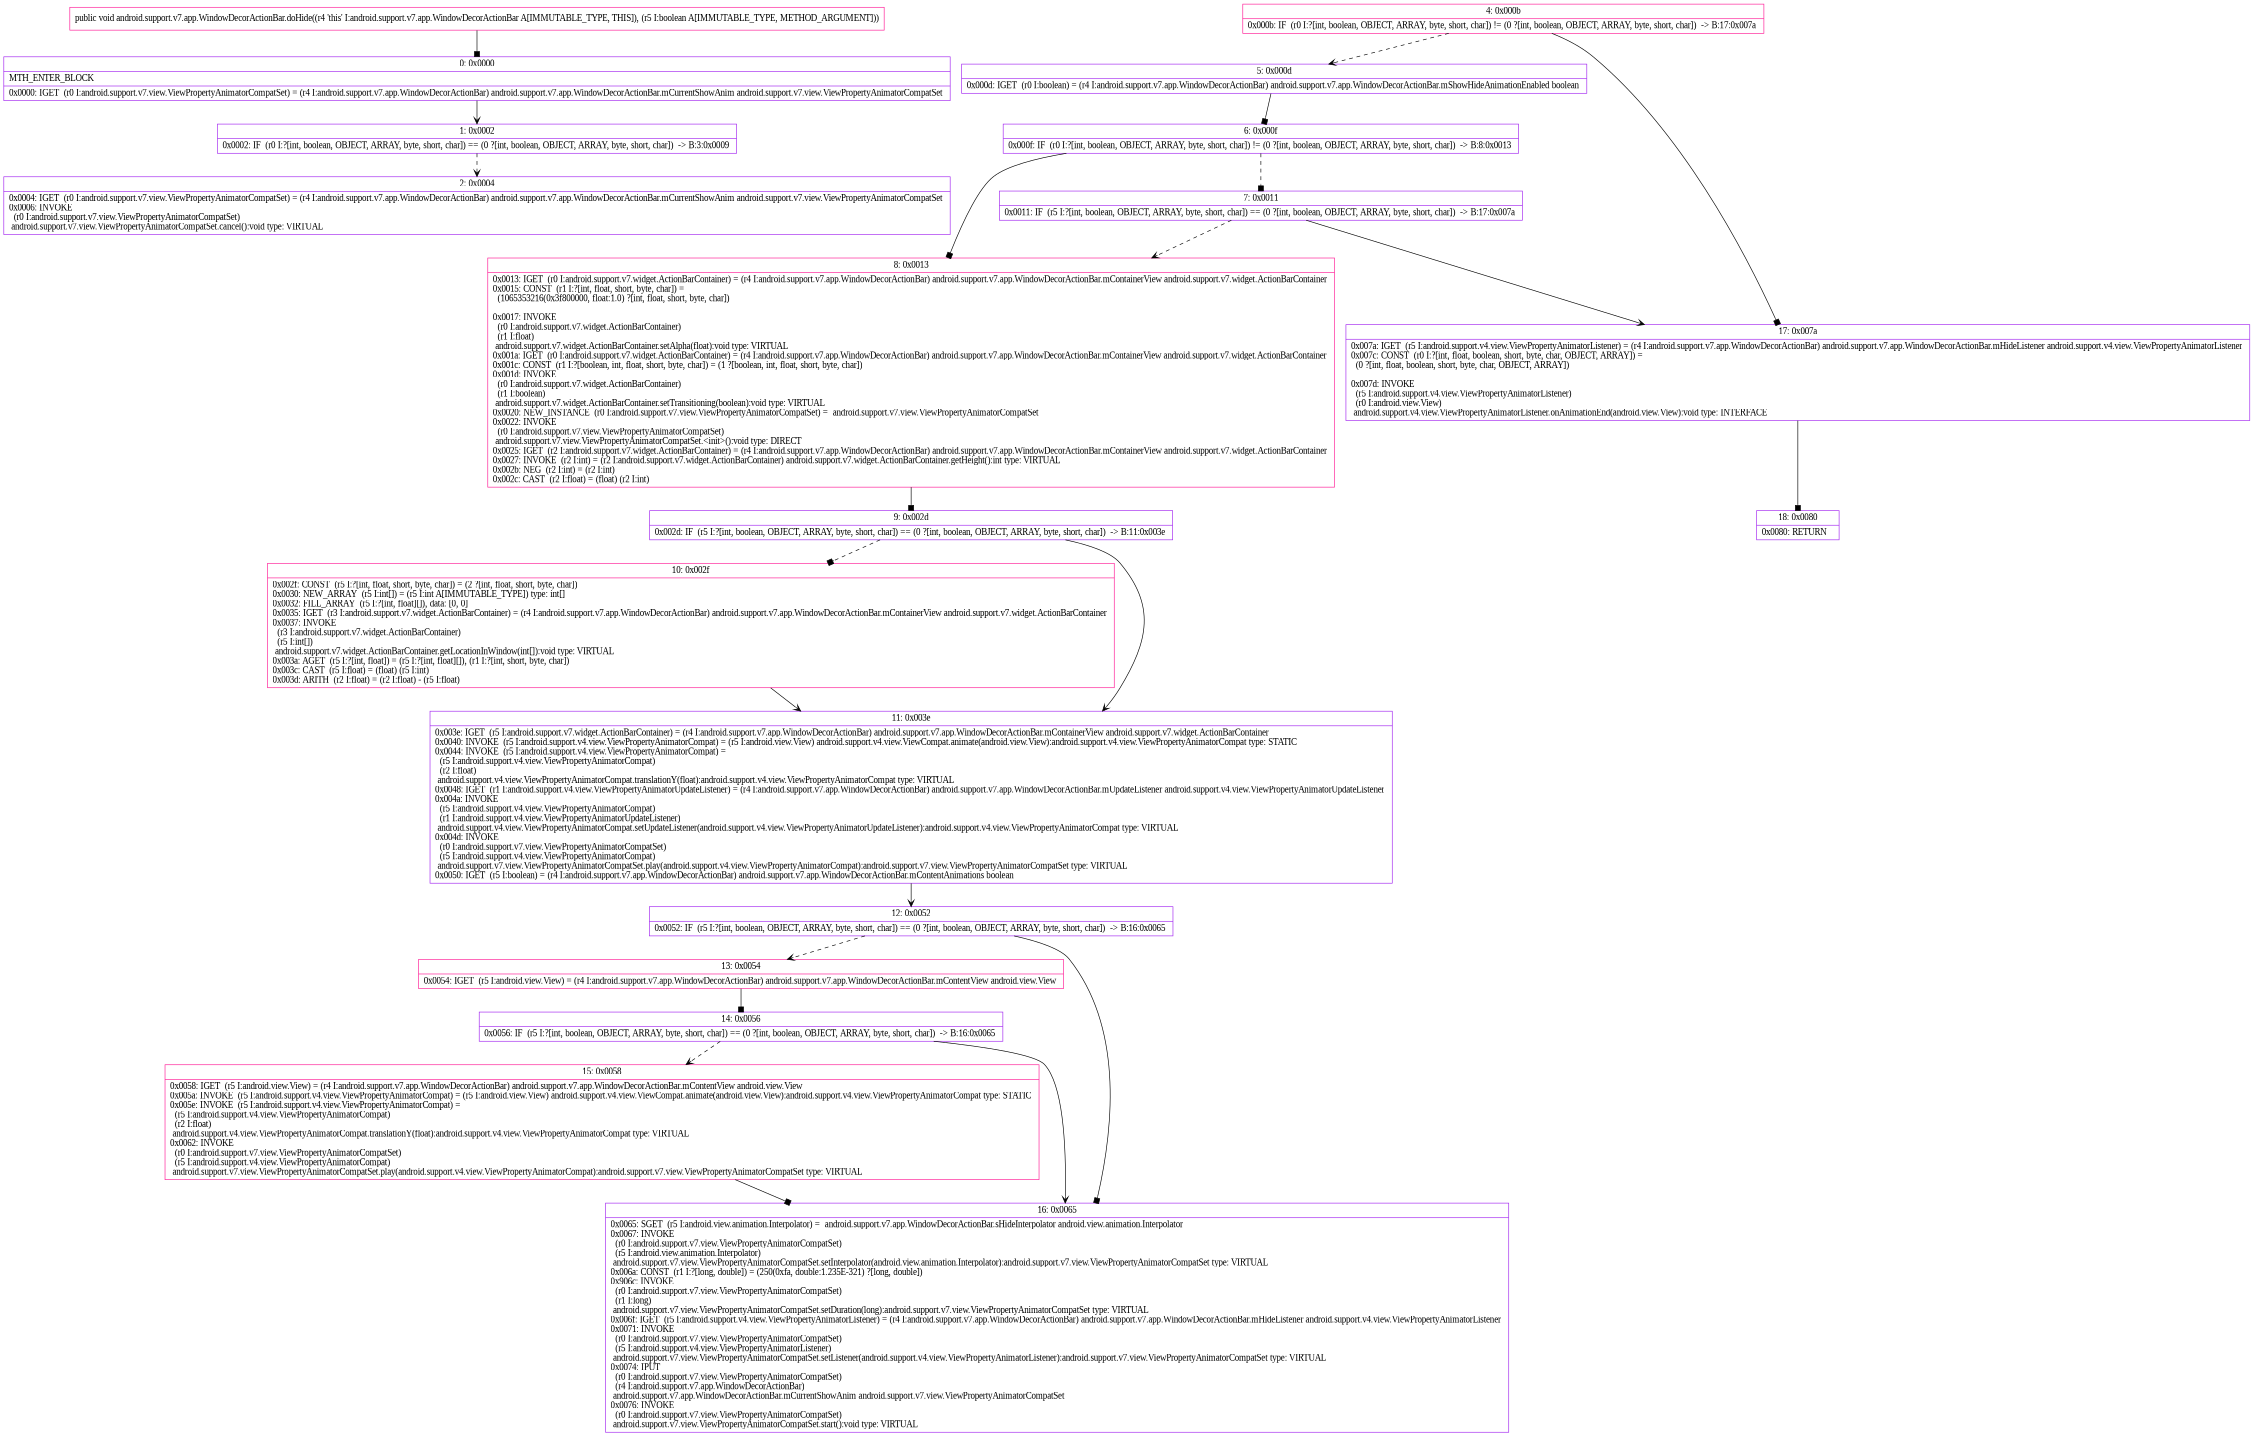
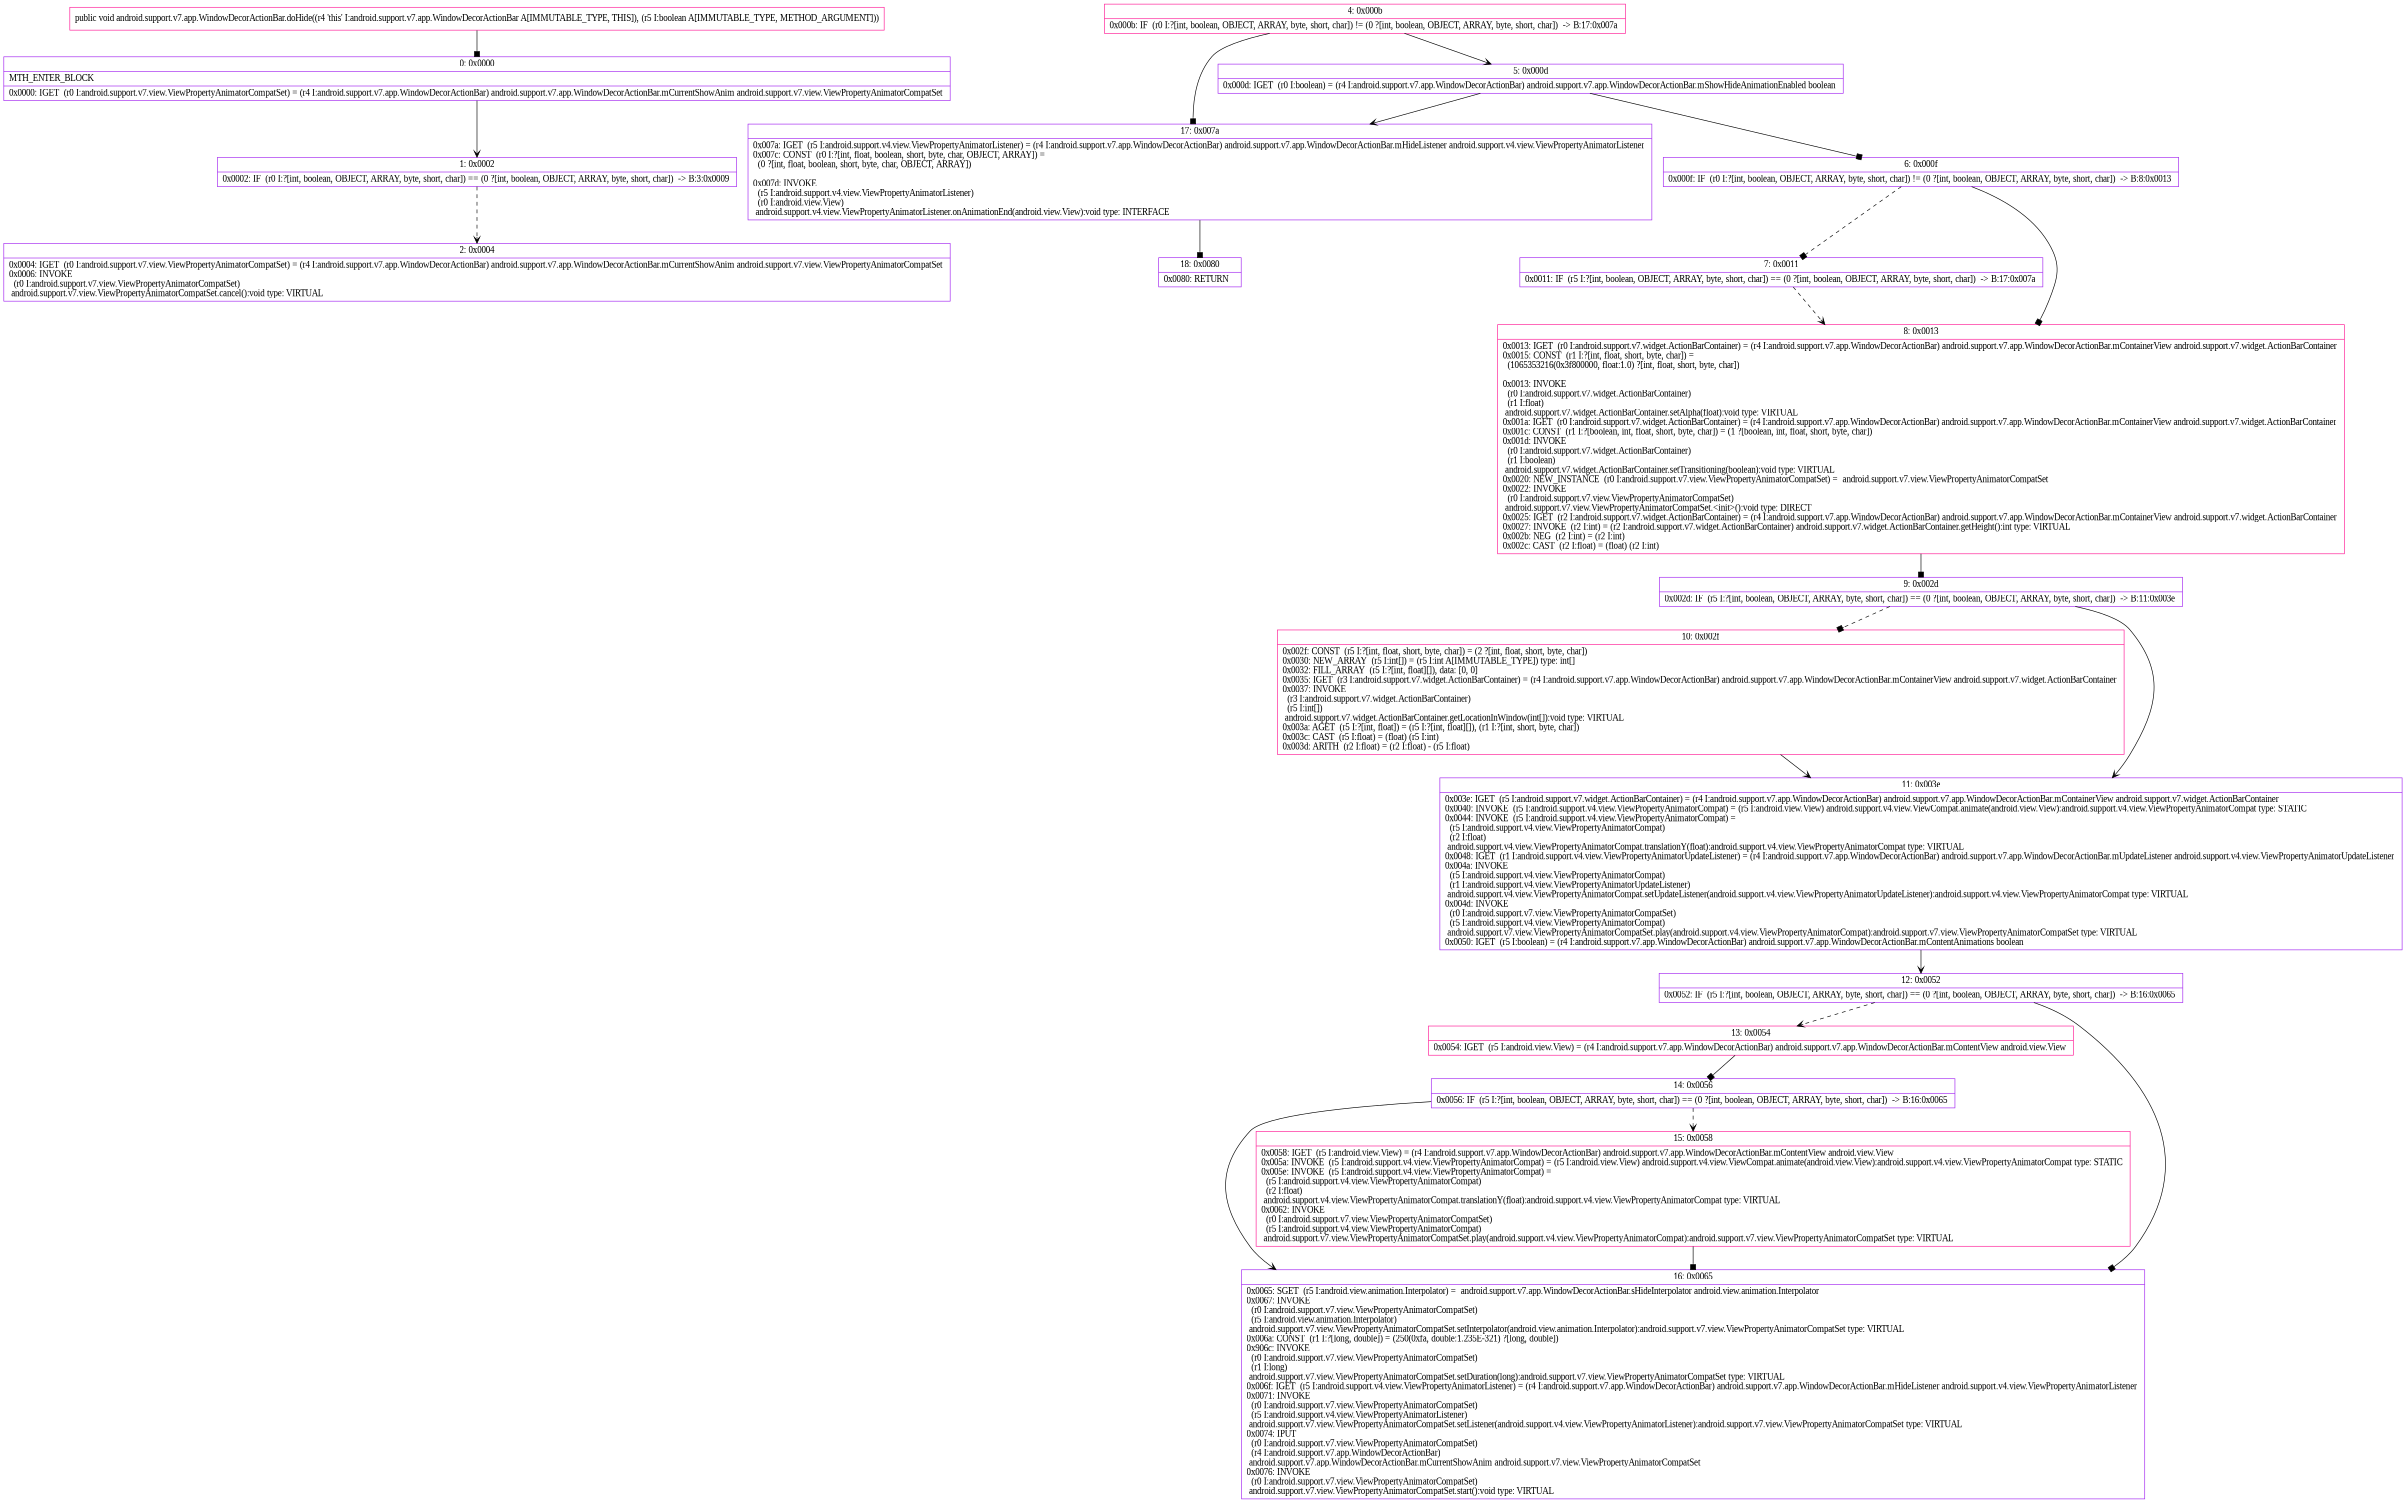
(1392, 48) -> (1445, 48)
(1472, 272) -> (1428, 108)
(527, 318) -> (1537, 384)
